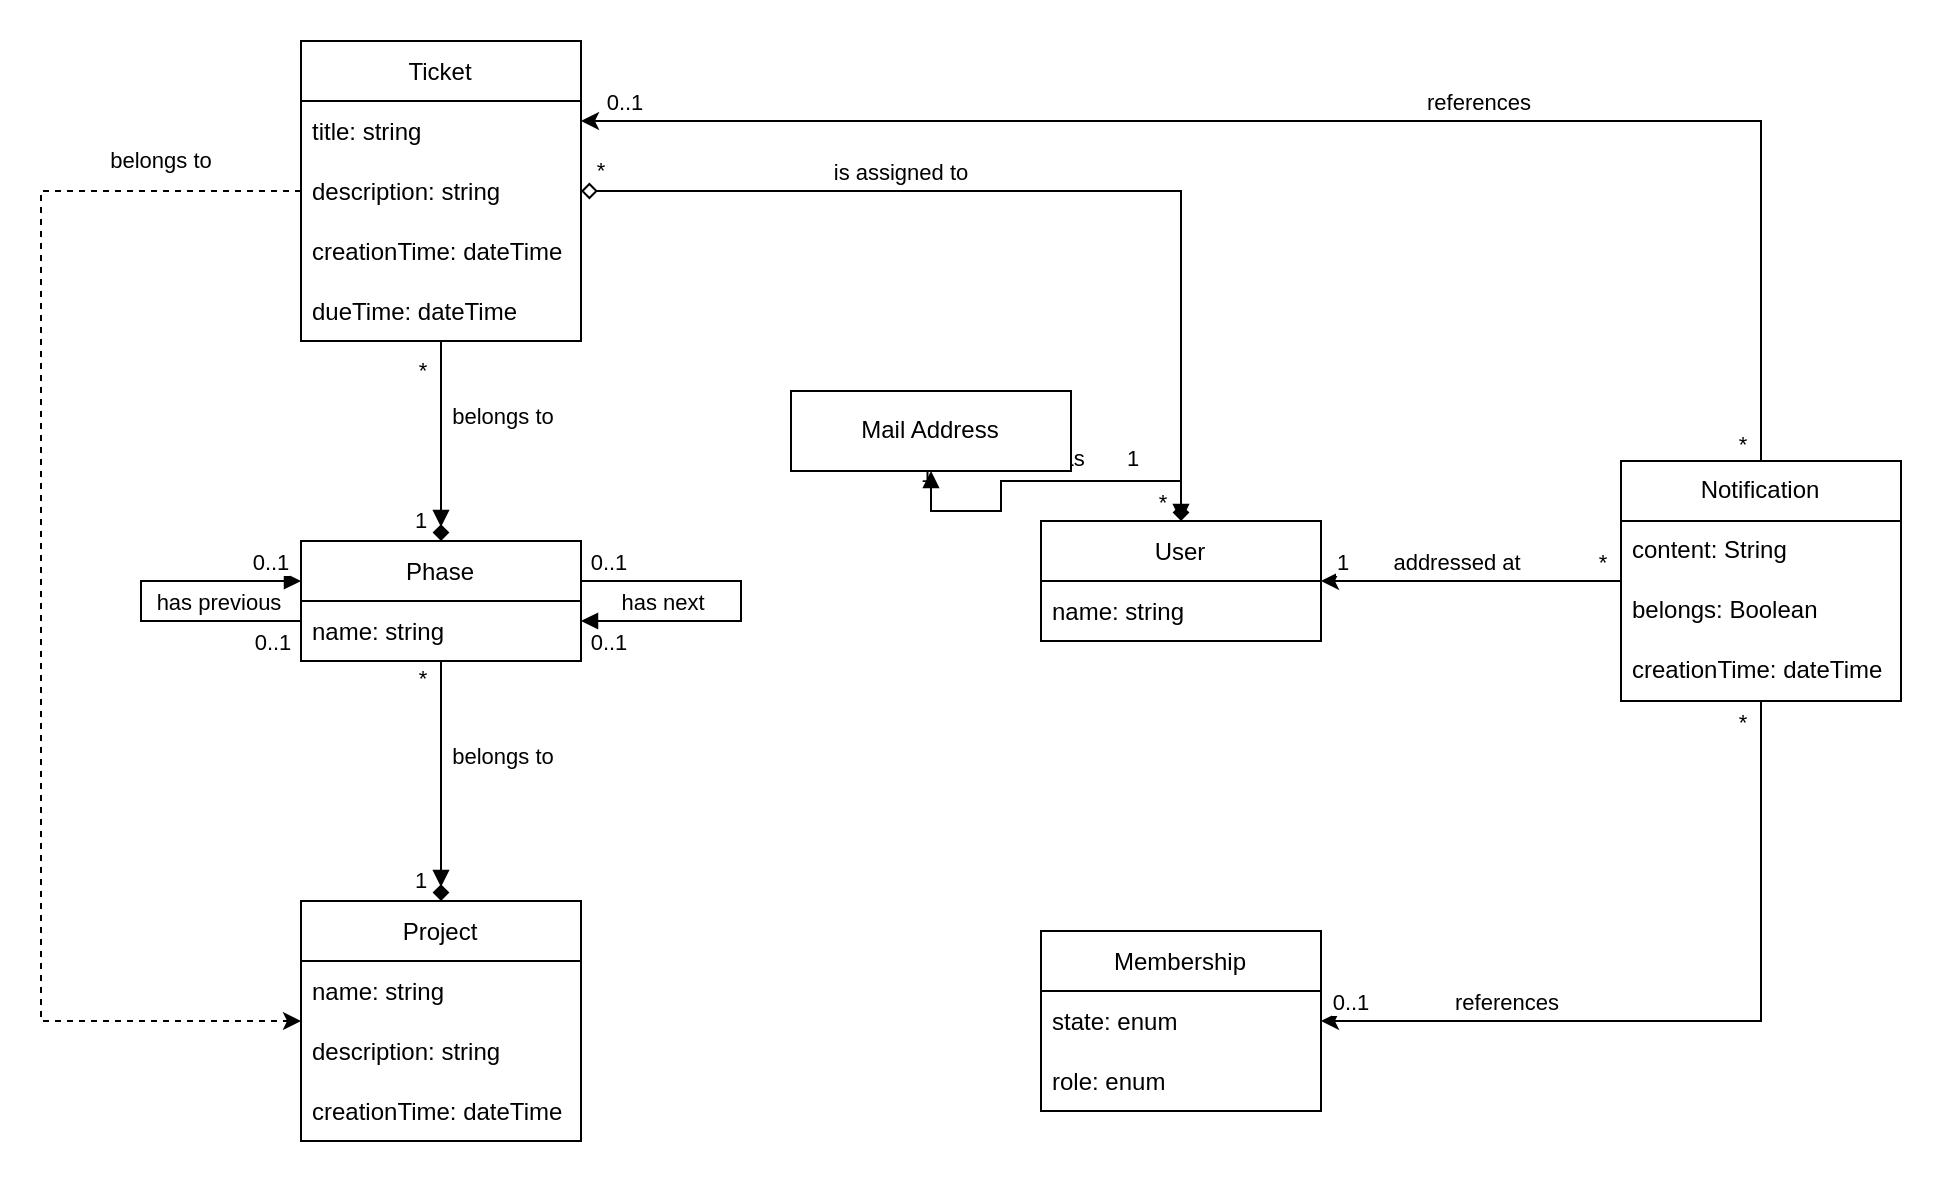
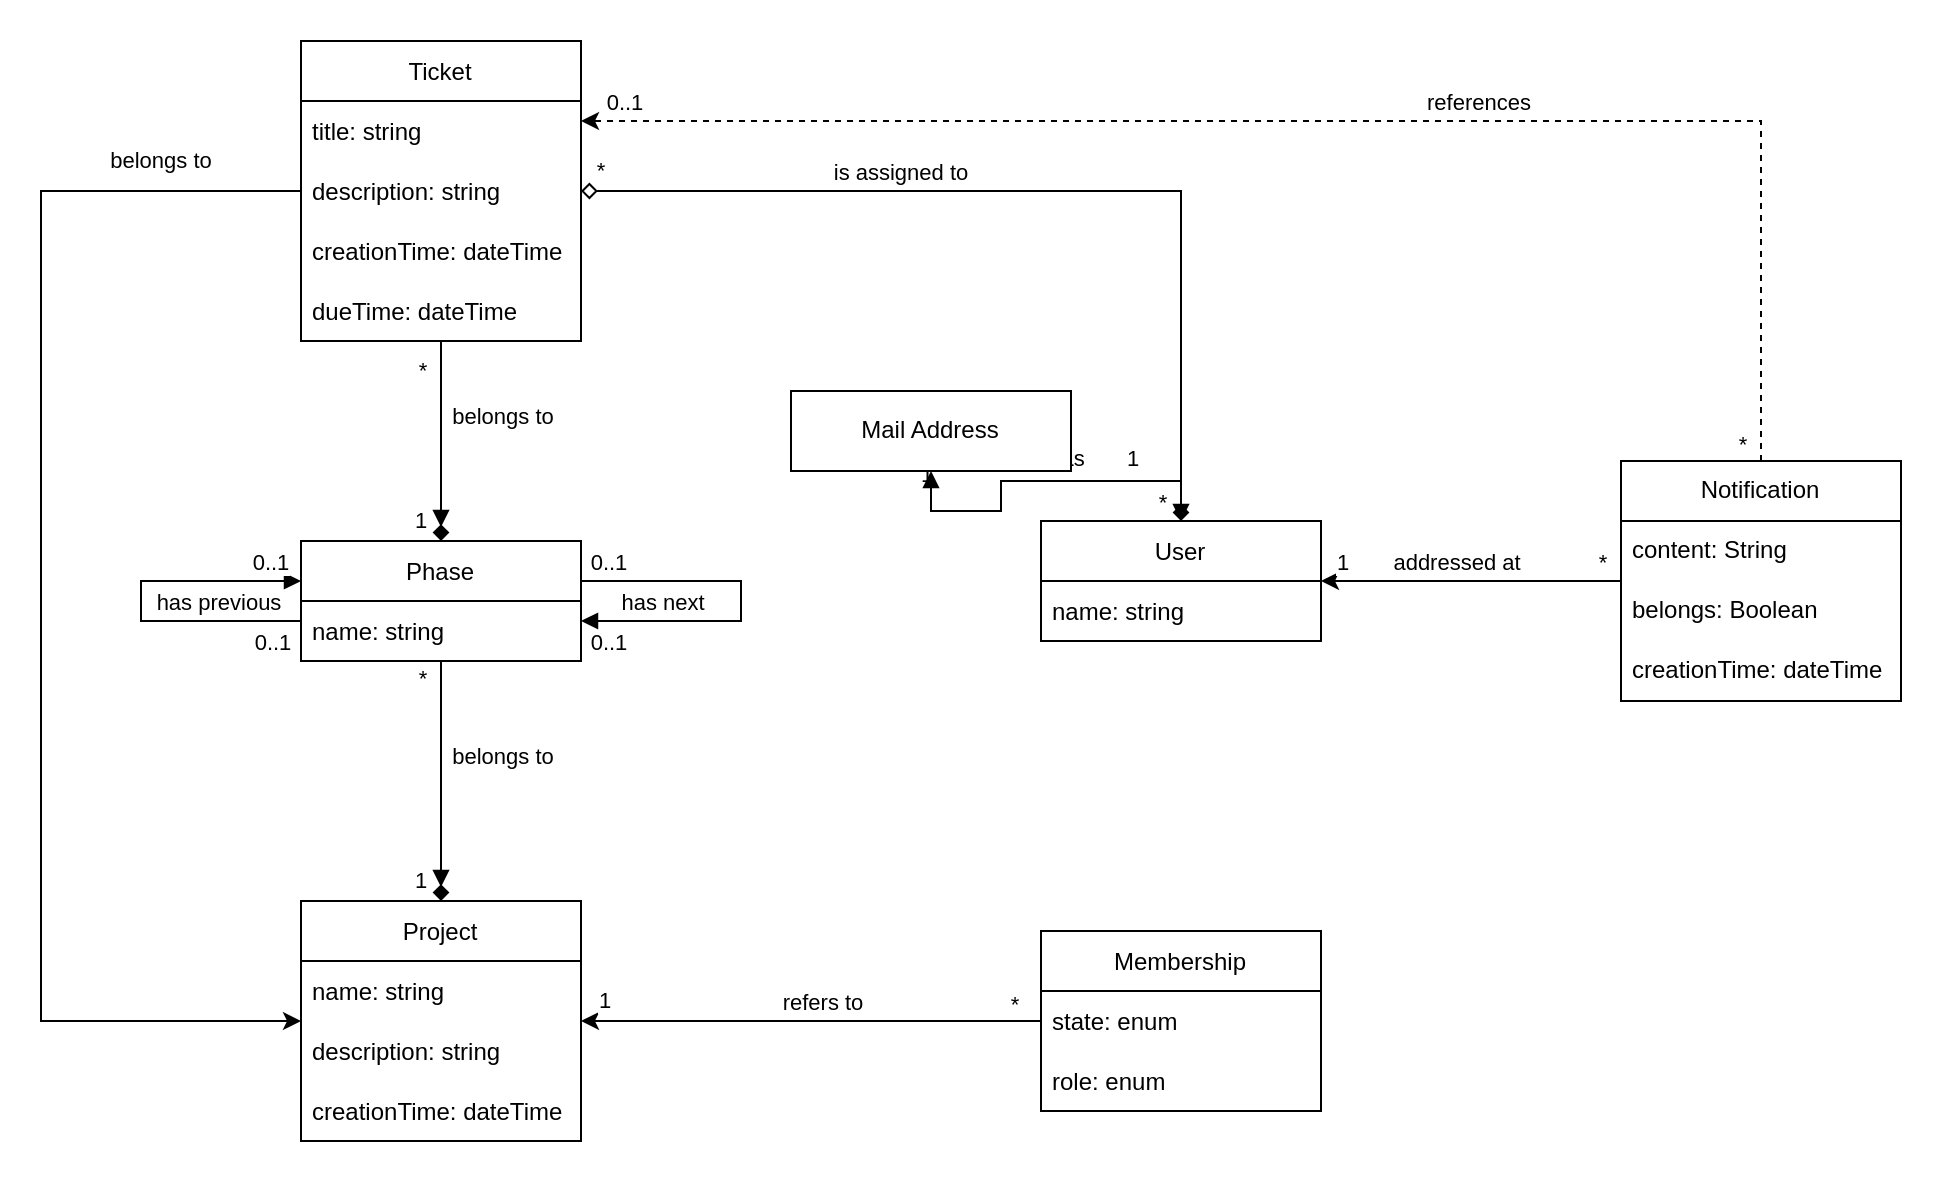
(1348, 121) -> (1348, 121)
(41, 600) -> (41, 600)
none -> (816, 1021)
(1706, 1021) -> none
